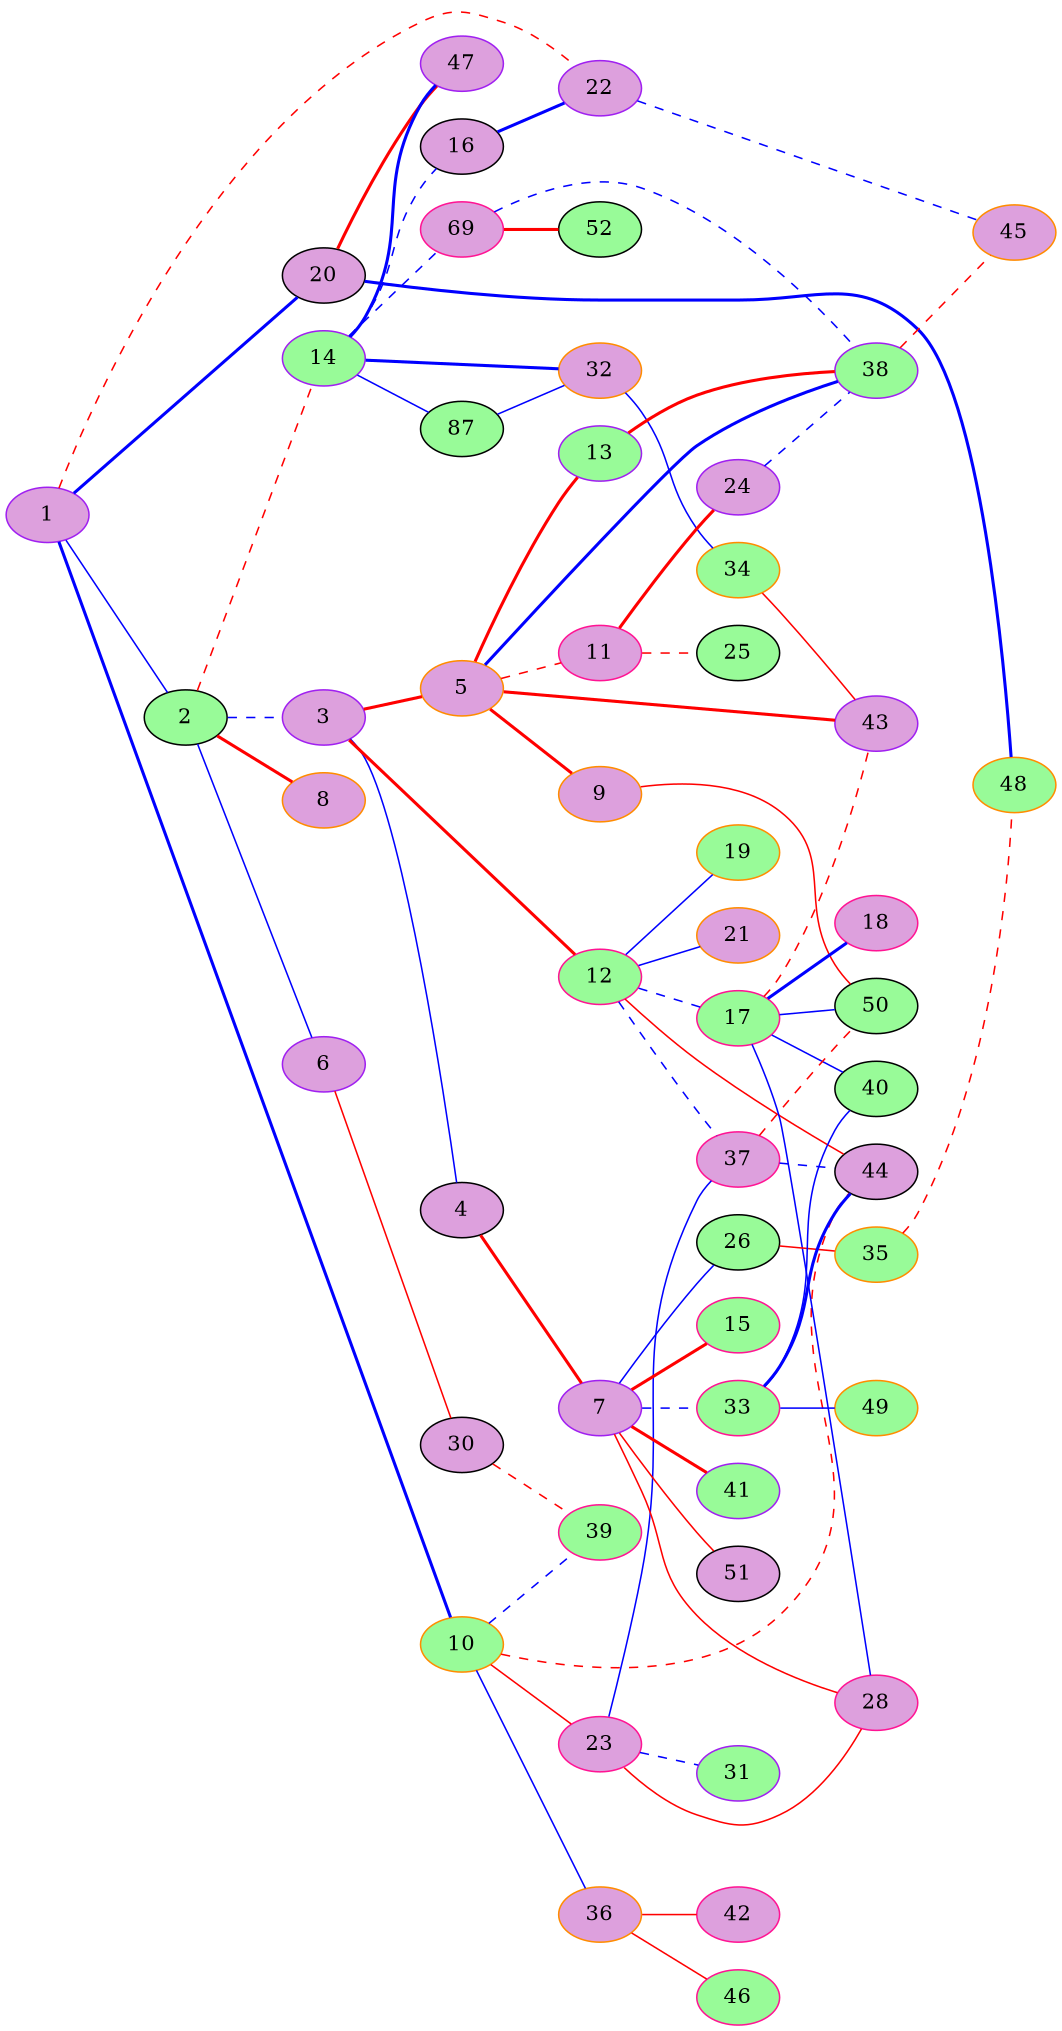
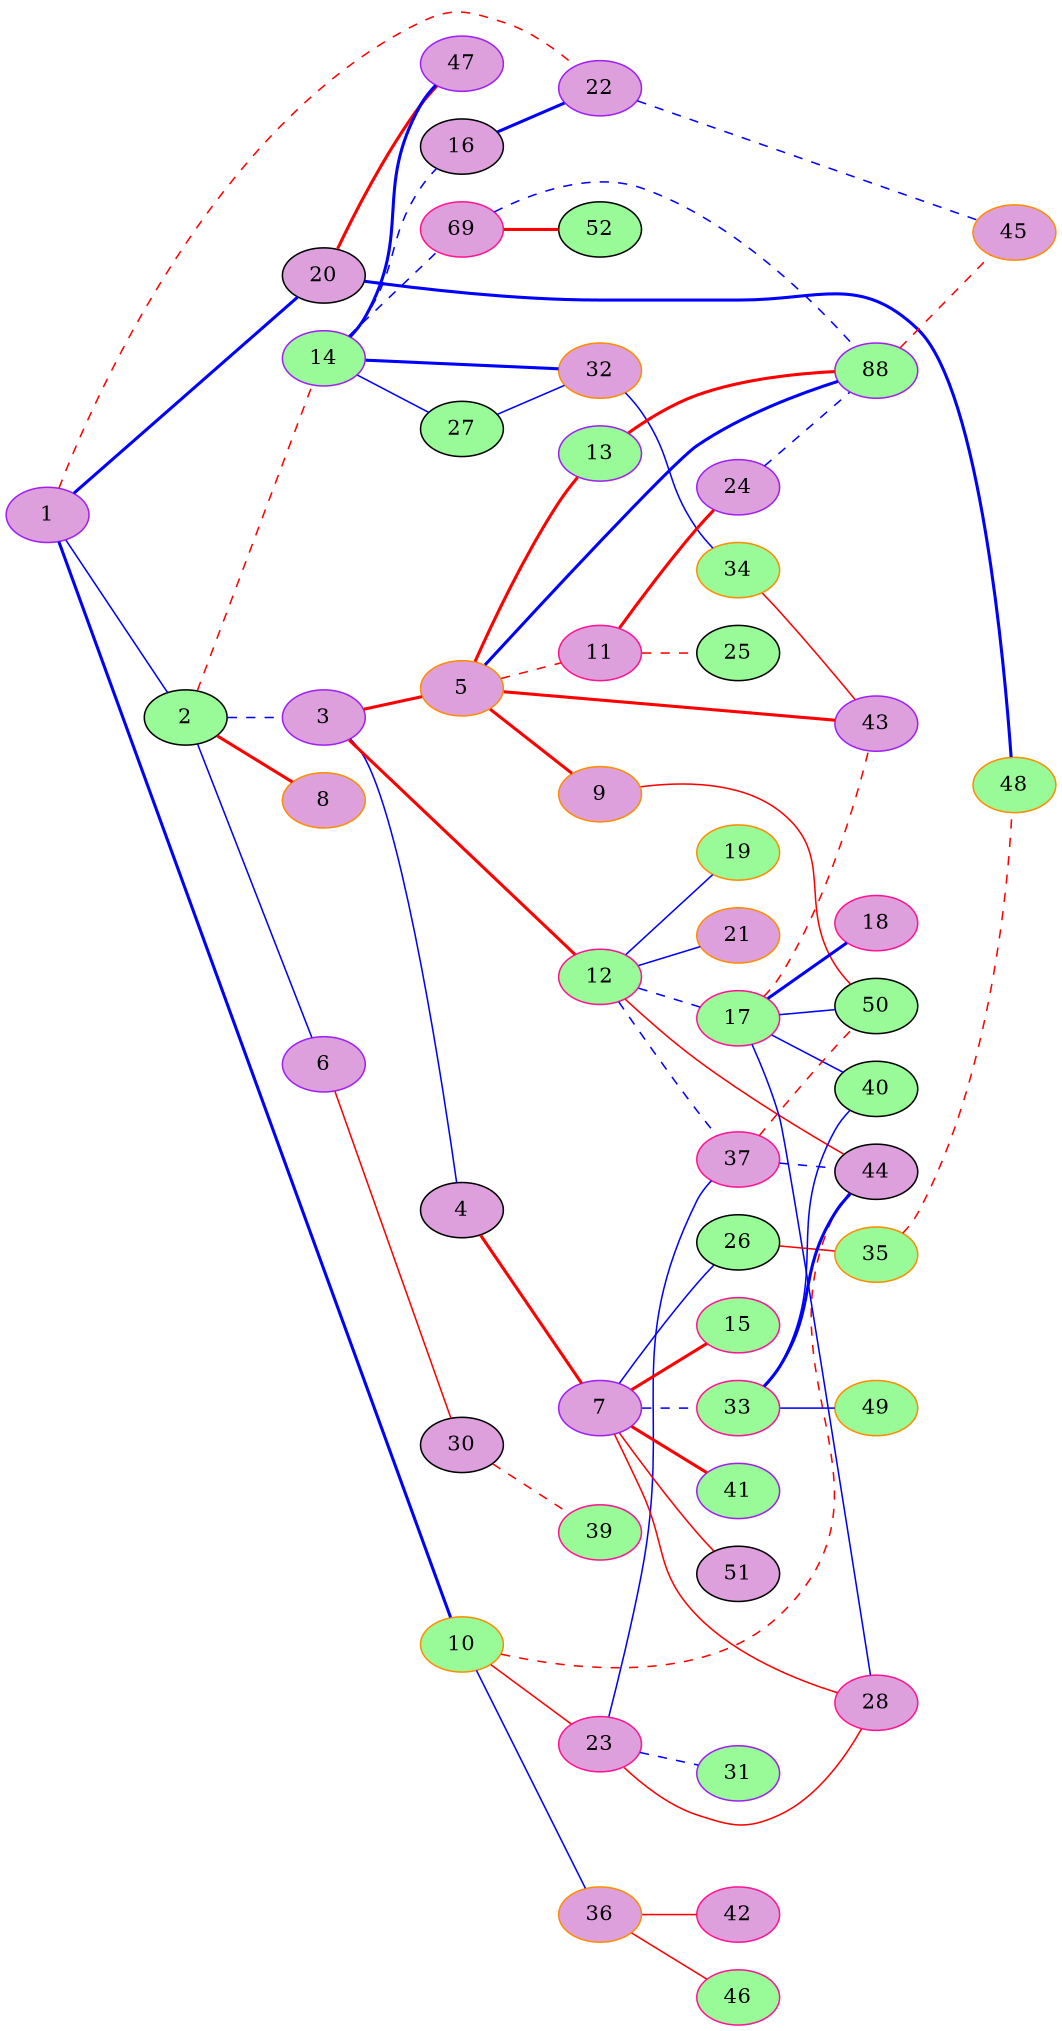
(876, 371) -> (876, 371)
(462, 429) -> (462, 429)
(531, 1589) -> none
